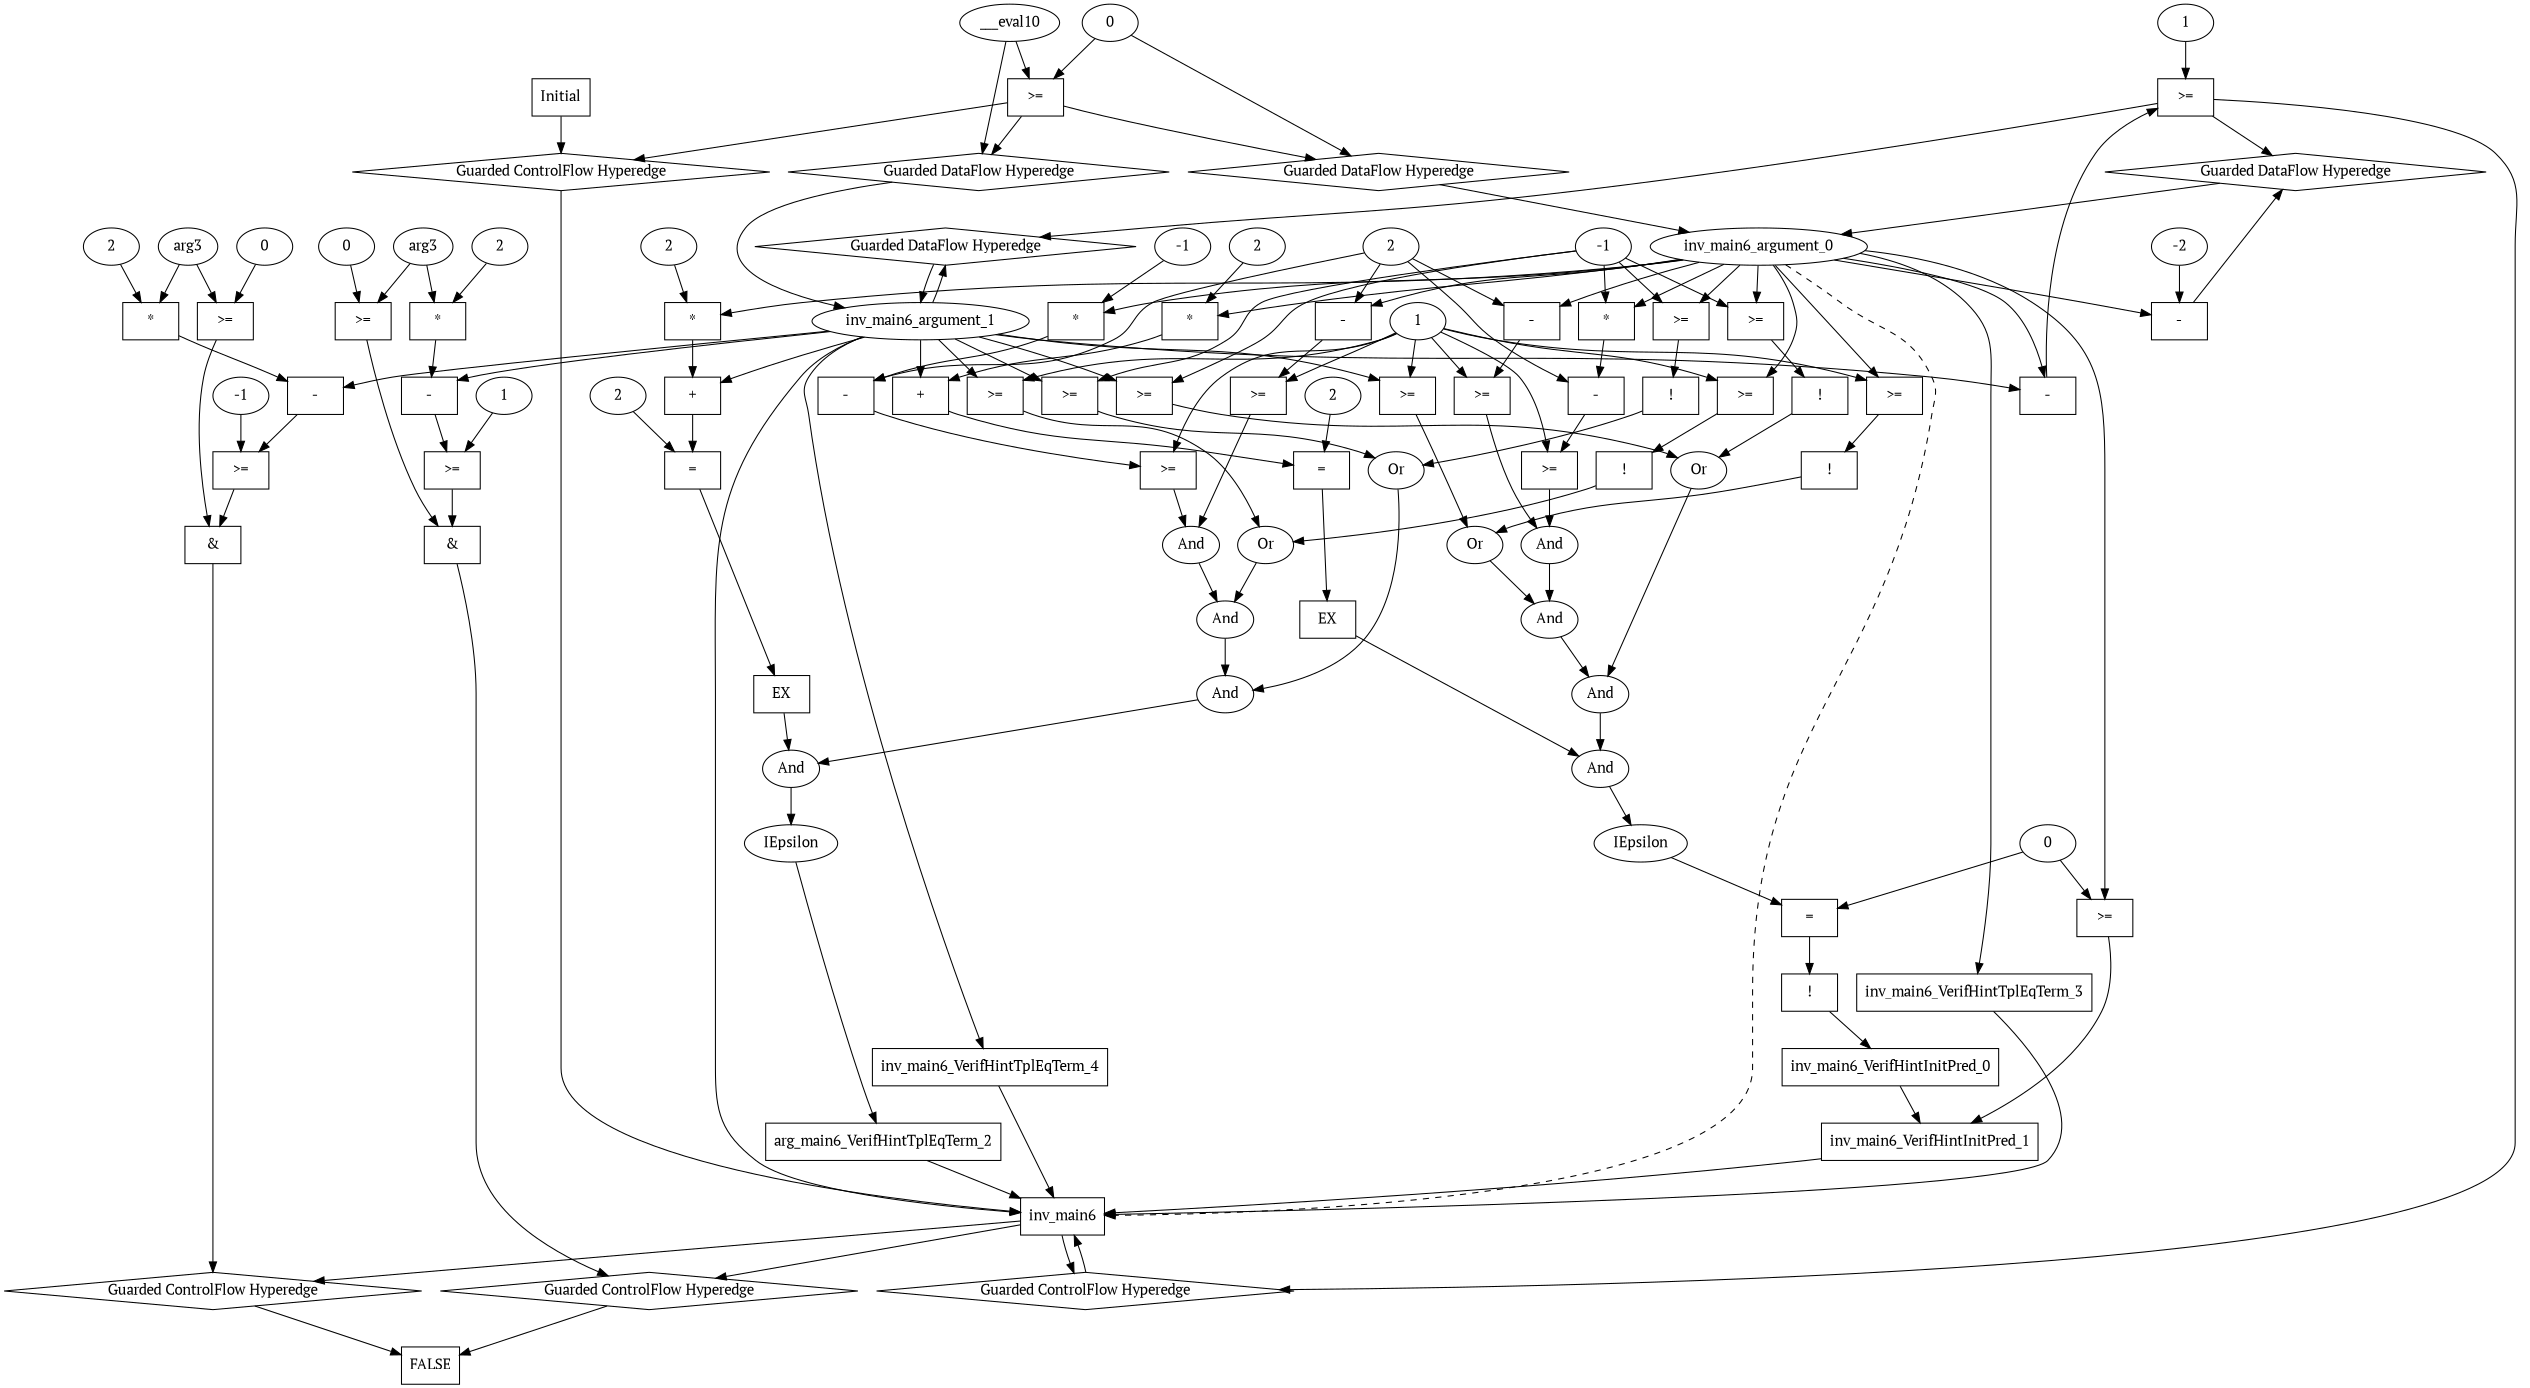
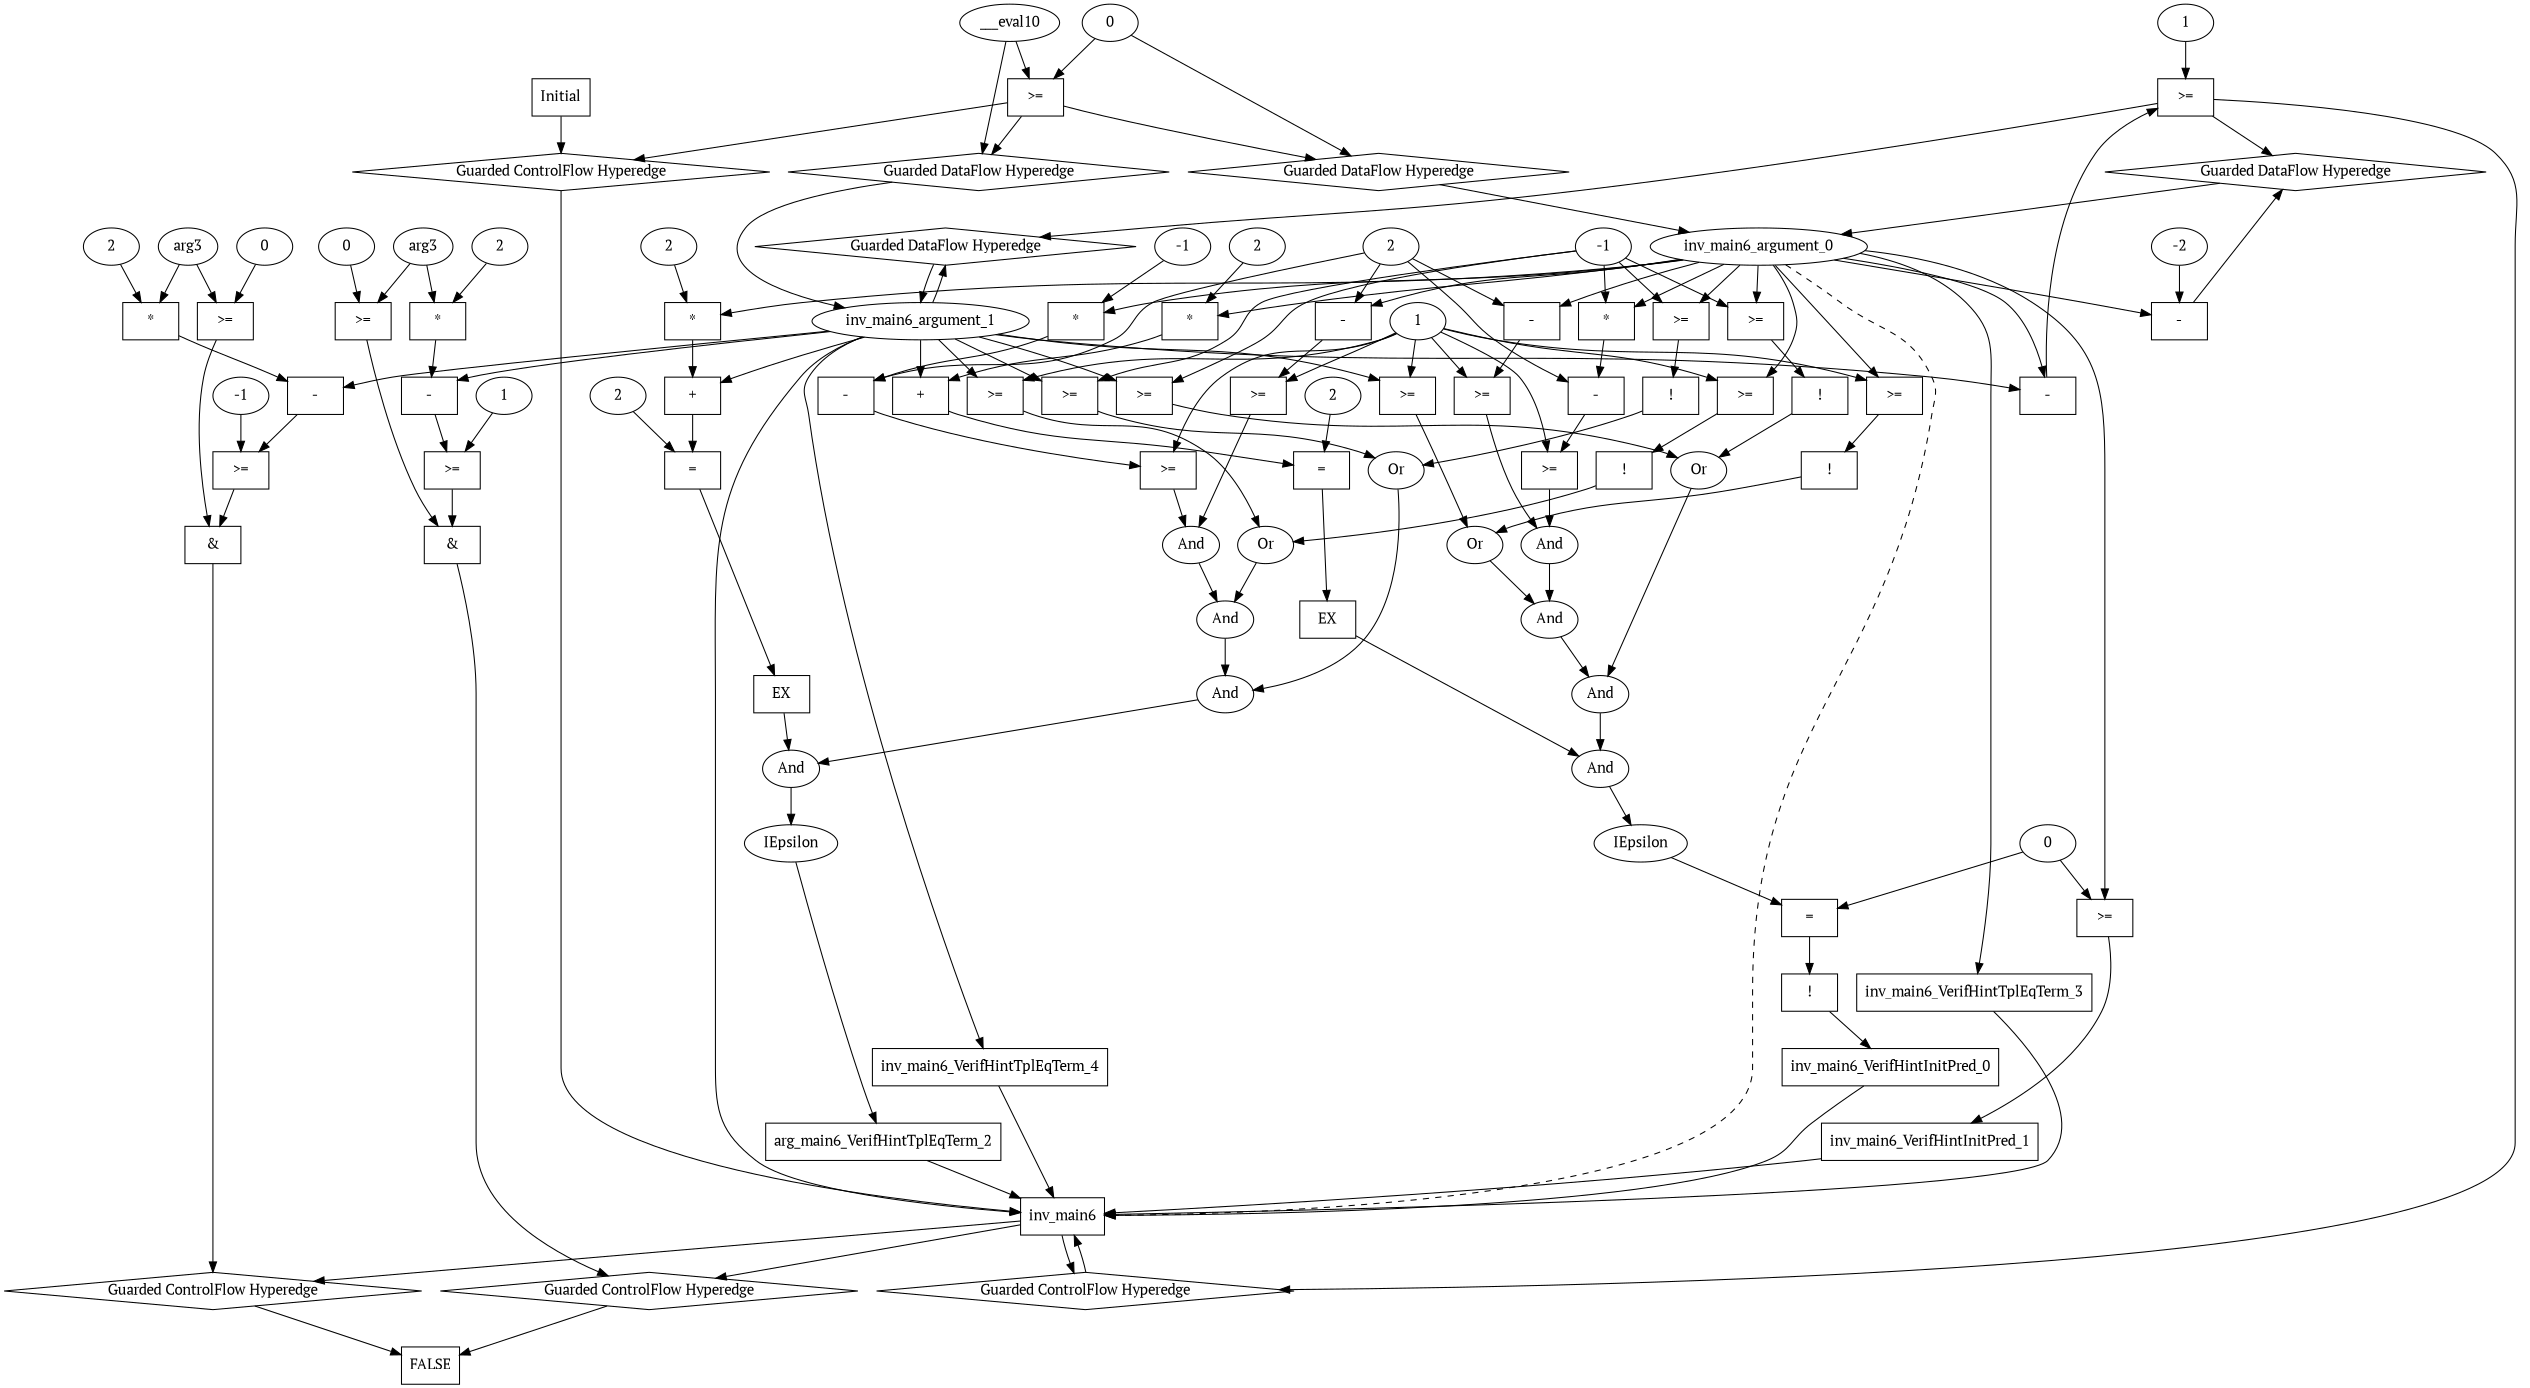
(1908, 1100) -> (1601, 1193)
